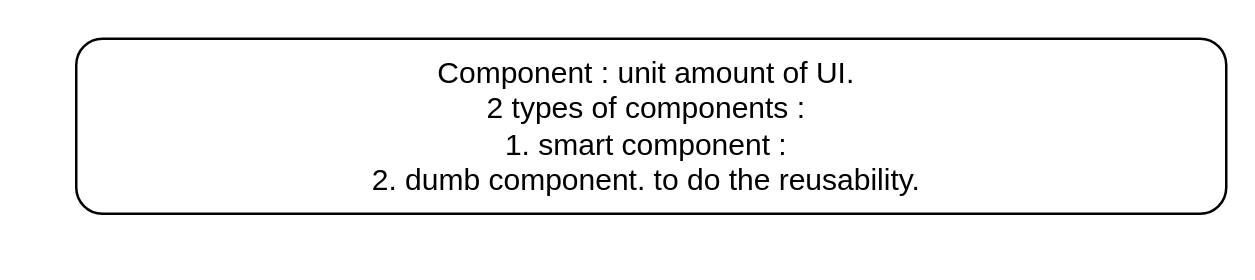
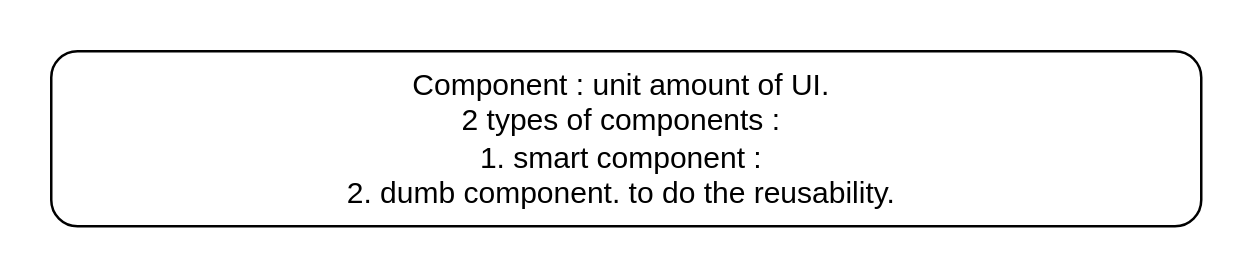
(651, 126) -> (626, 139)
